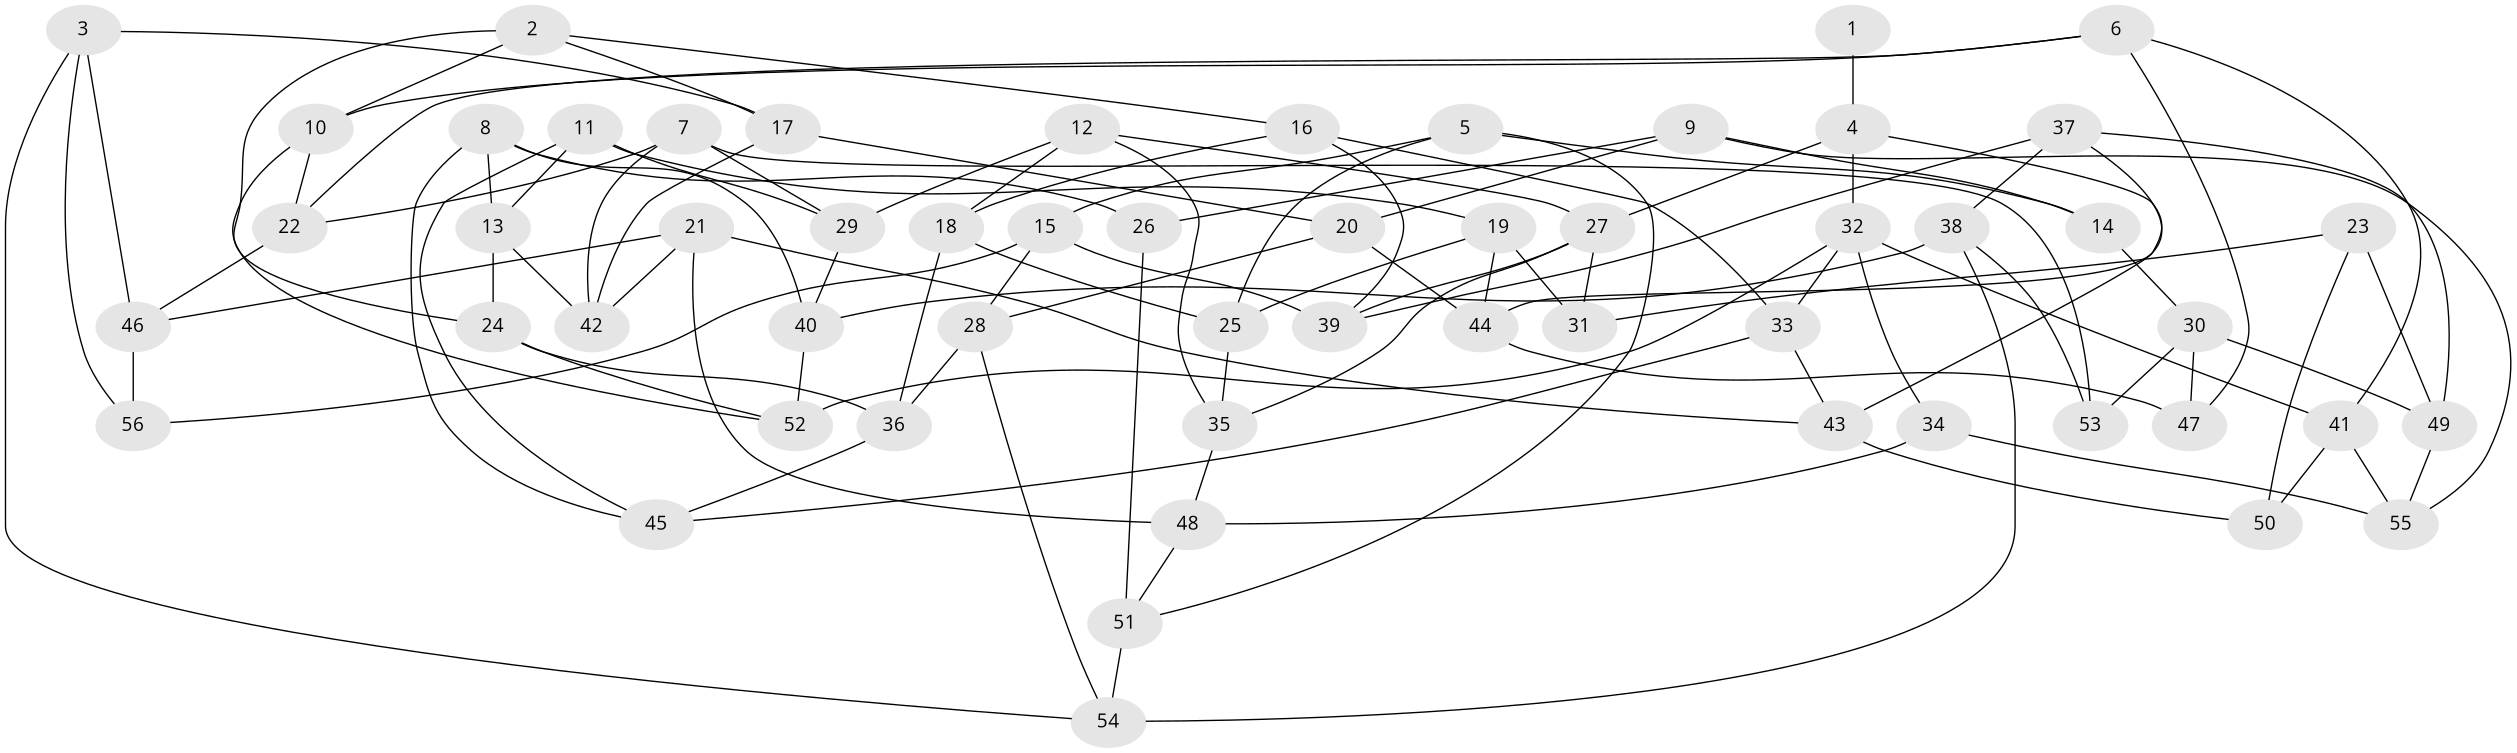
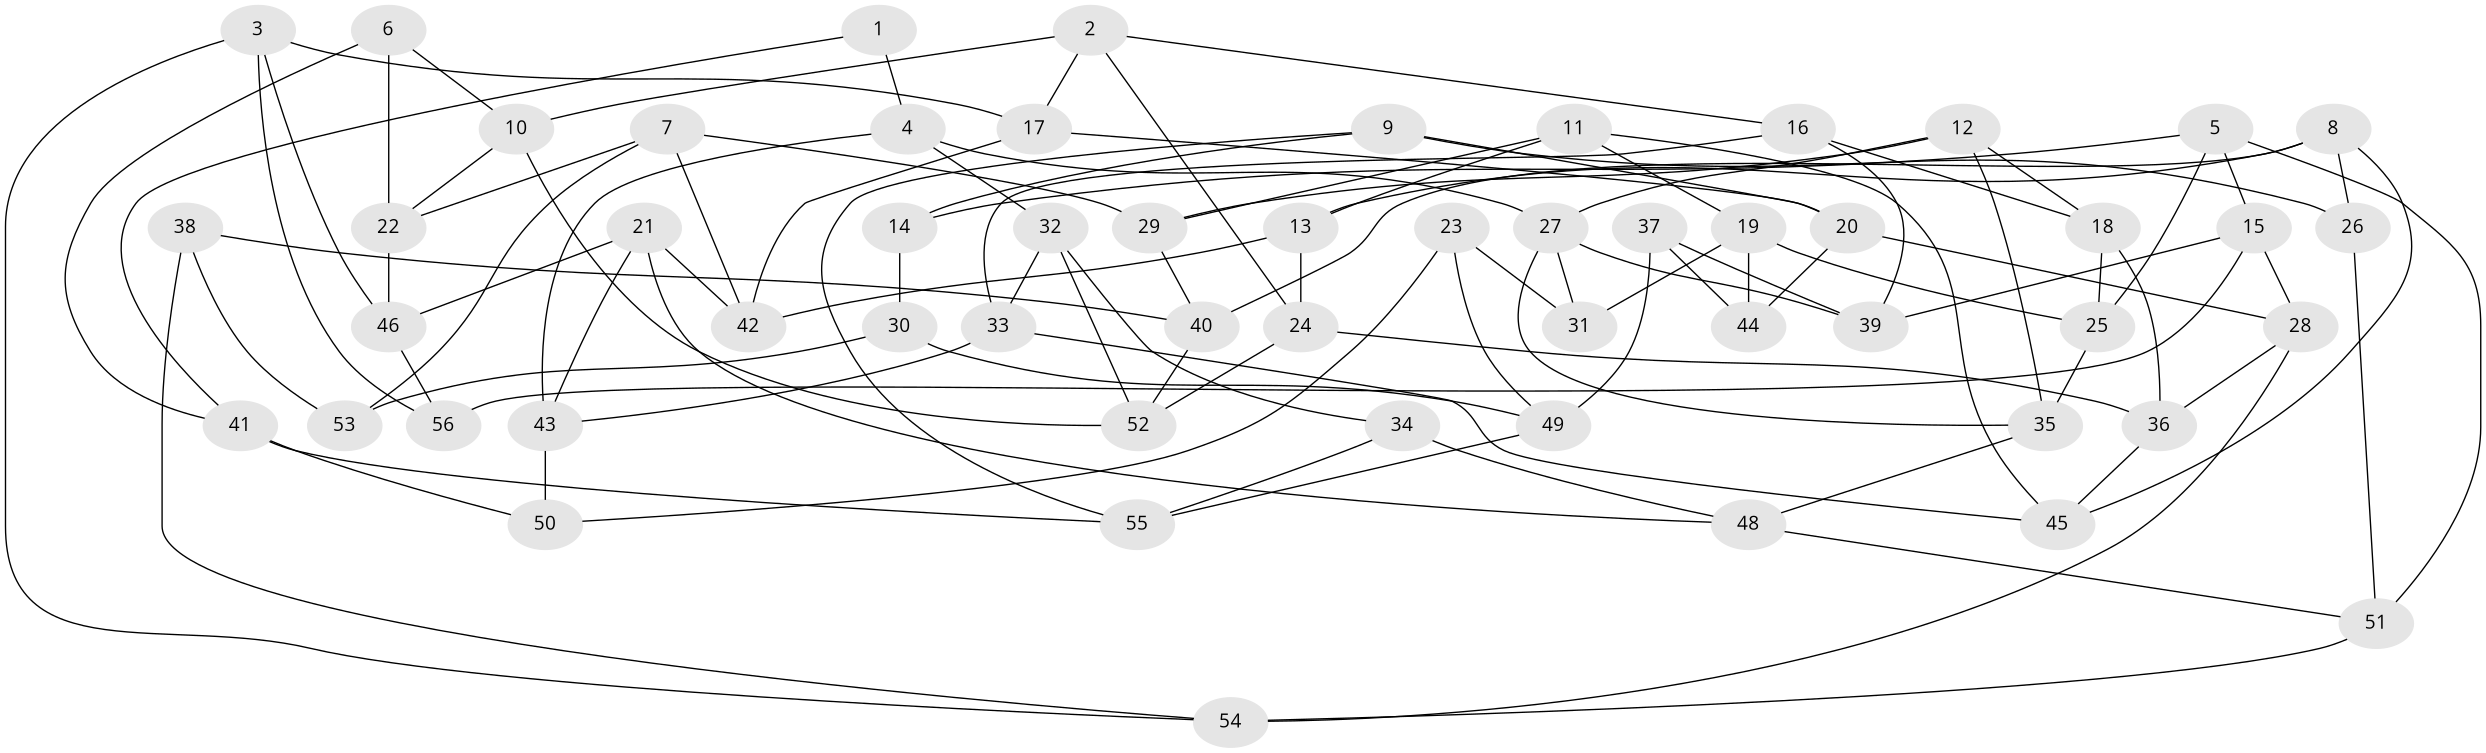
(2008, 179) -> none
(2094, 332) -> (368, 125)
(2190, 426) -> none
